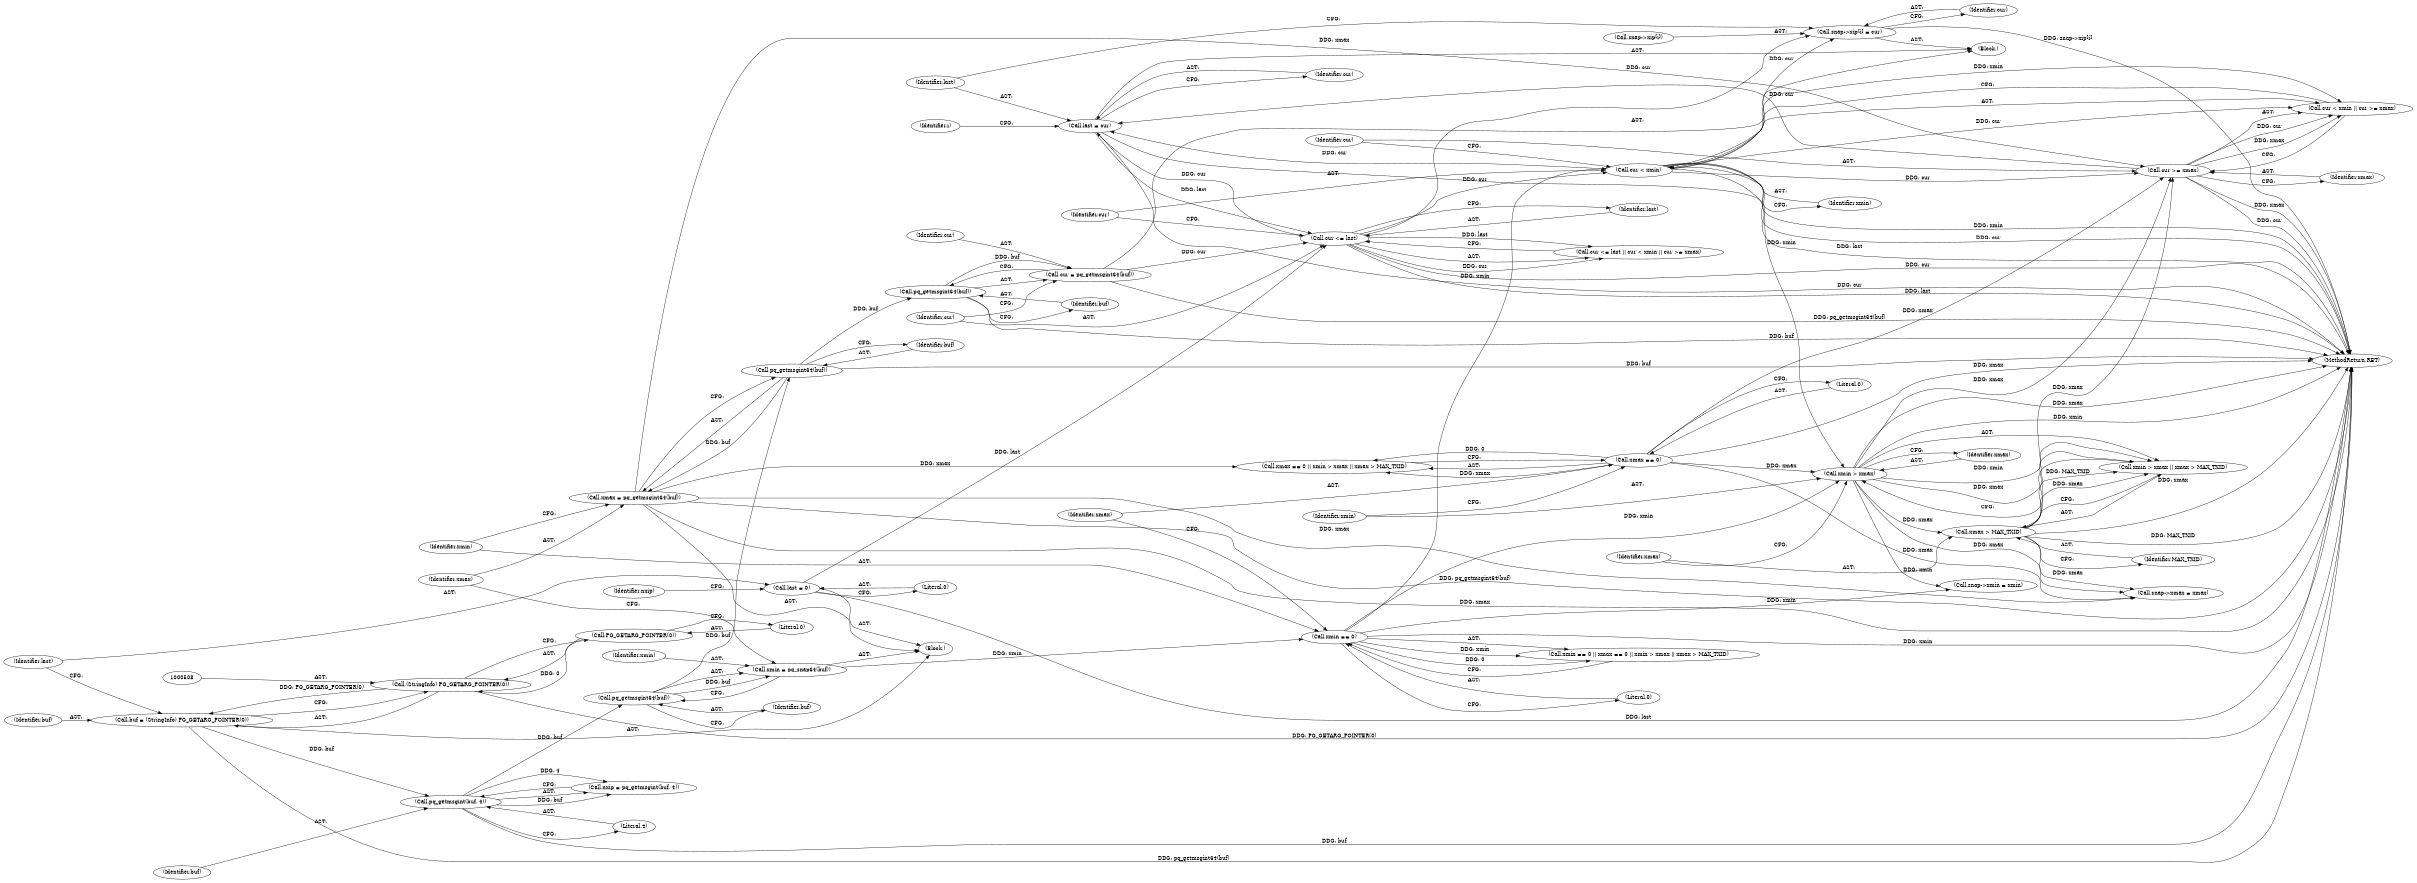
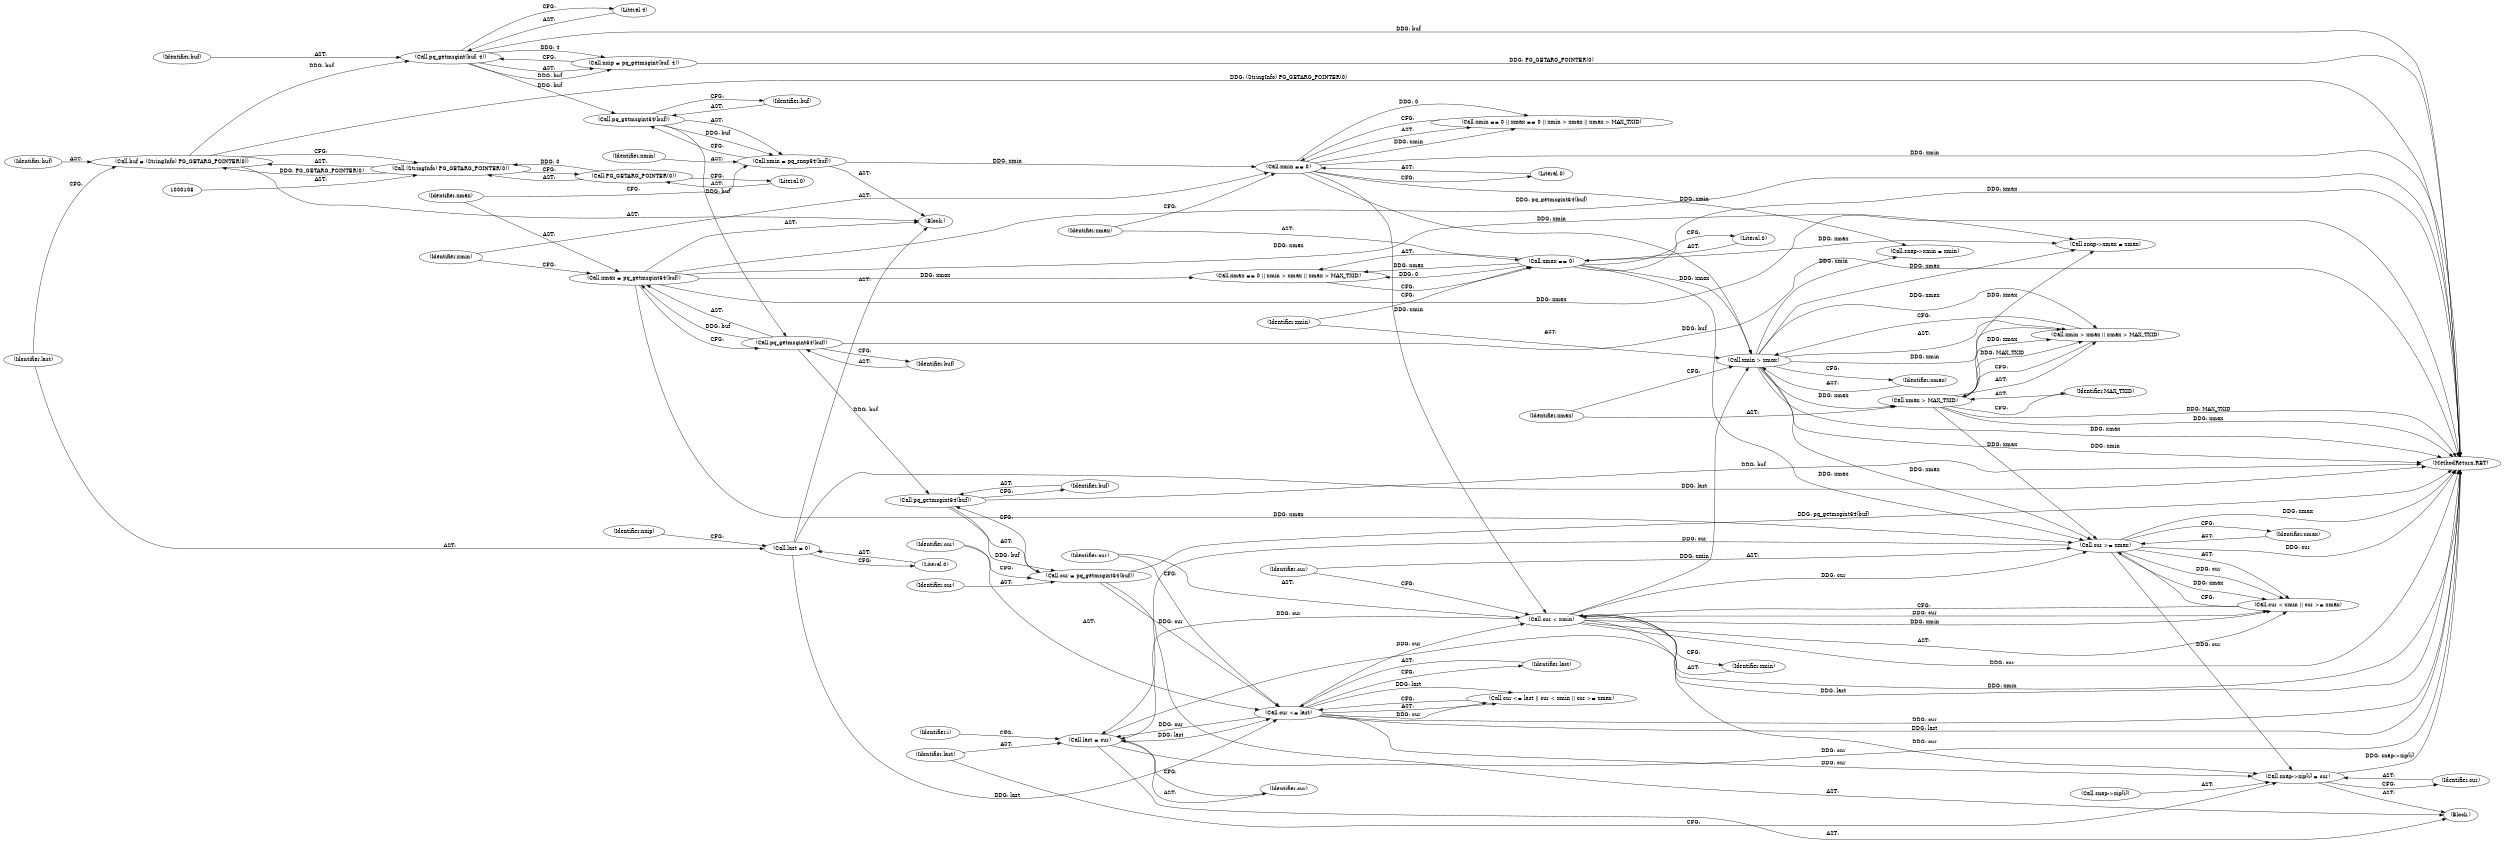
none -> (2201, 660)
(182, 678) -> (182, 190)
(1552, 739) -> (1750, 63)
(1194, 859) -> (1289, 78)
